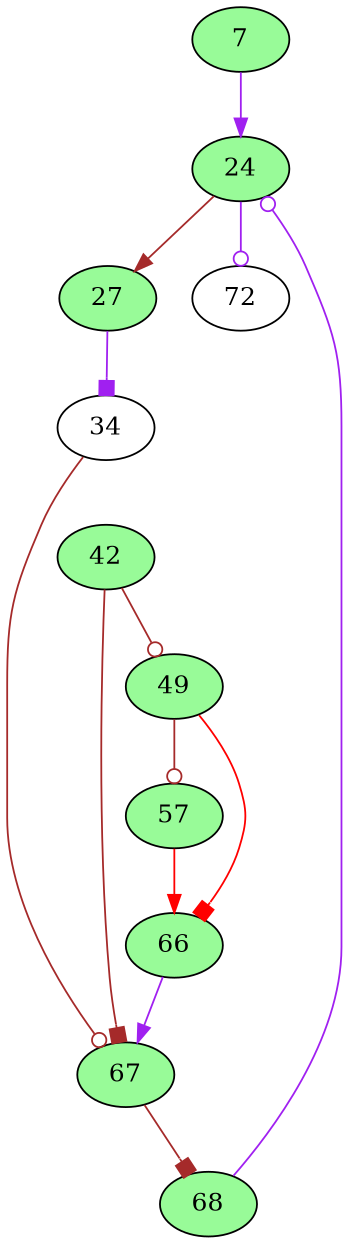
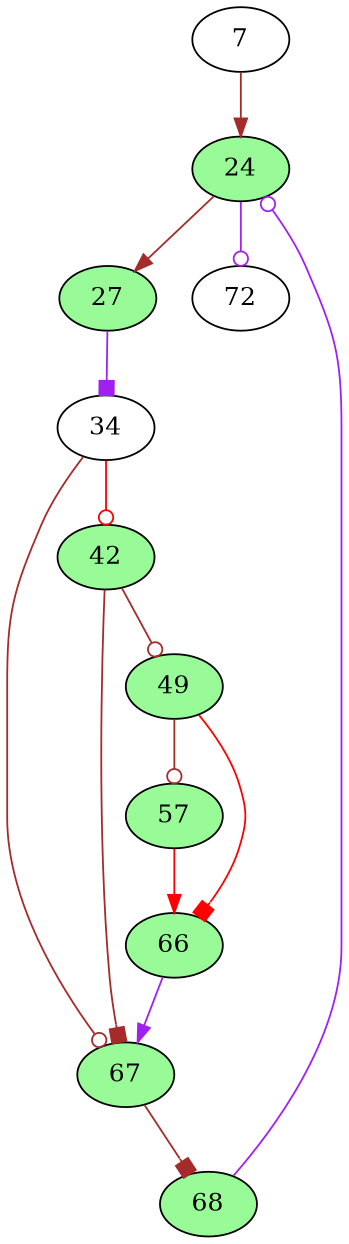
(241, 40) -> (241, 40)
(241, 95) -> (241, 95)
none -> (106, 485)
